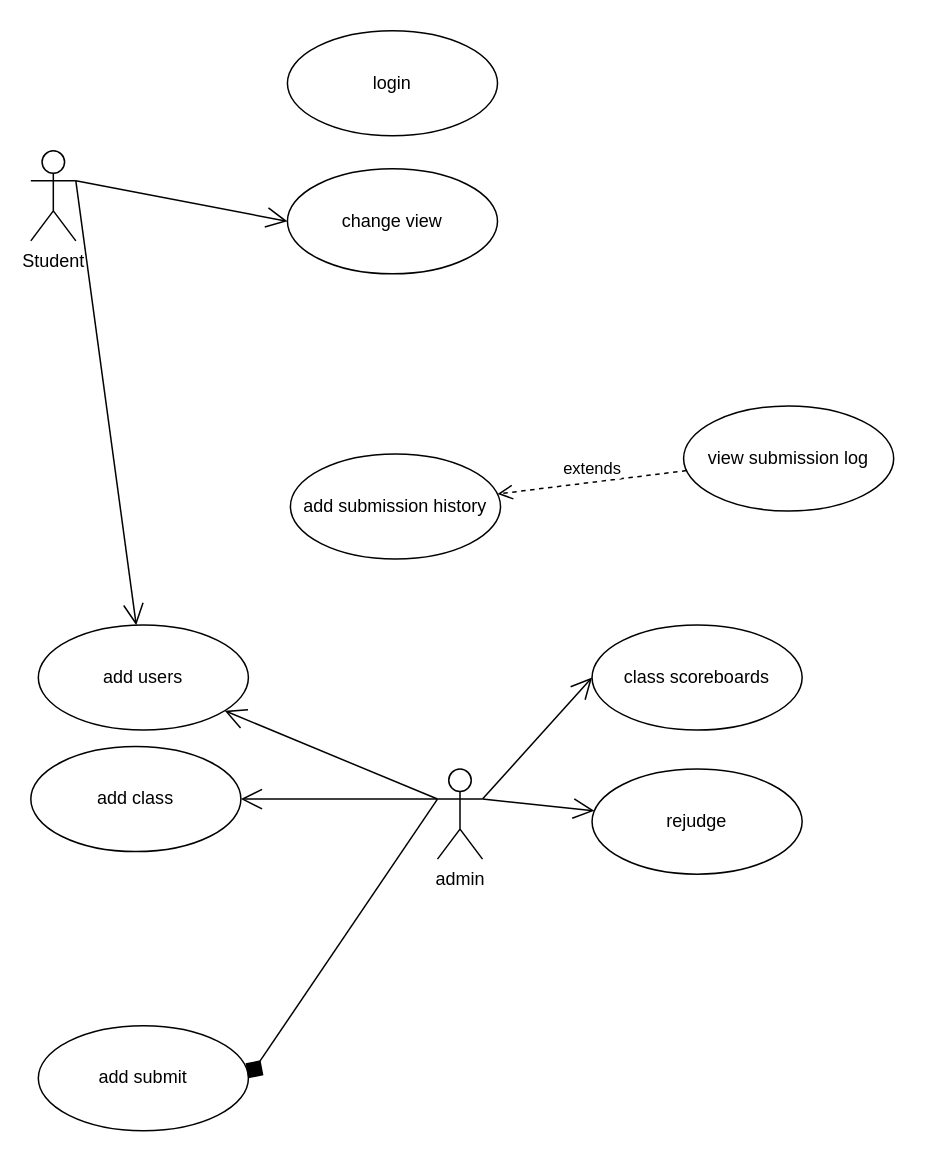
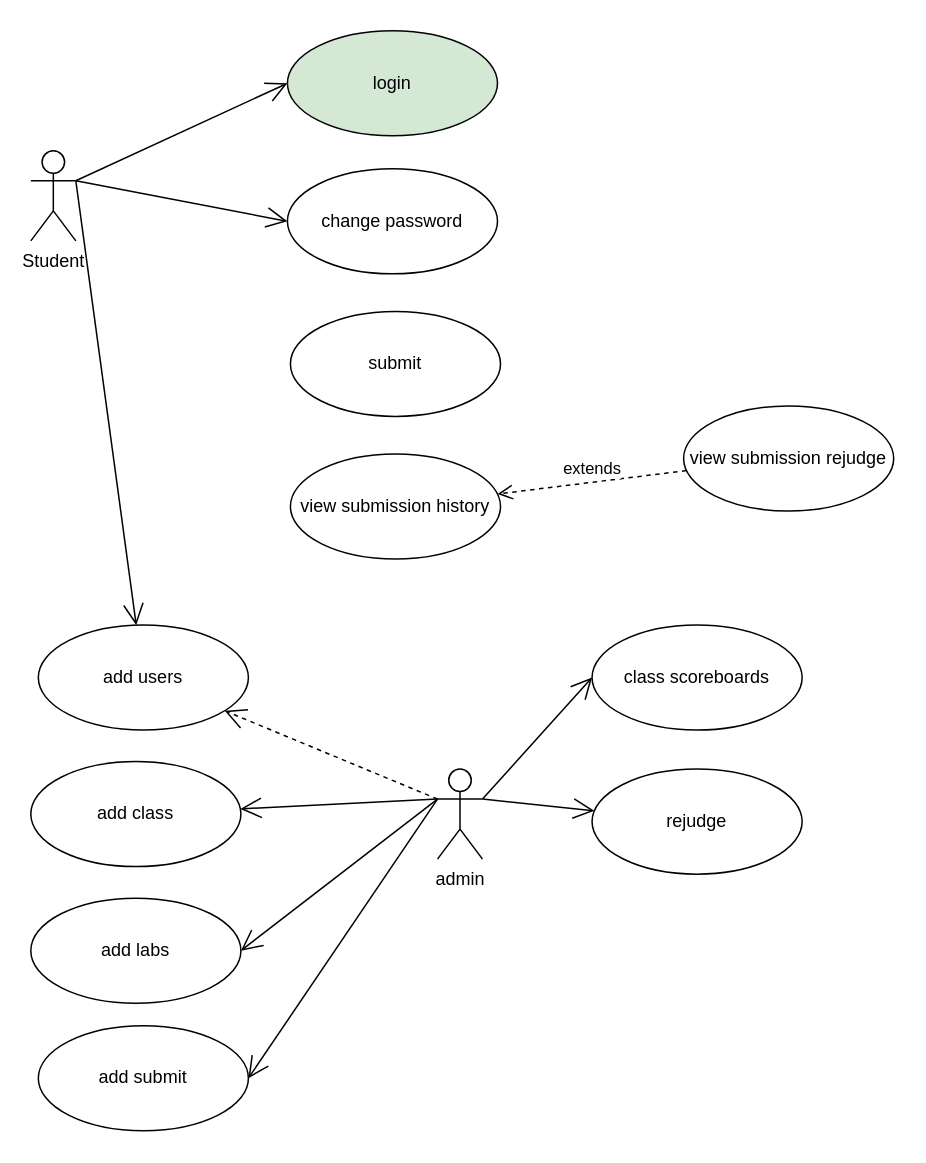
(392, 83) -> (392, 83)
none -> (181, 132)
(392, 221) -> (392, 221)
none -> (395, 364)
(788, 458) -> (788, 458)
(395, 506) -> (395, 506)
(329, 754) -> (329, 754)
(136, 799) -> (136, 814)
none -> (338, 875)
none -> (136, 950)
(260, 1060) -> (255, 1068)
